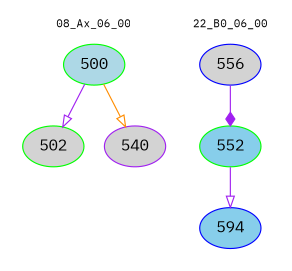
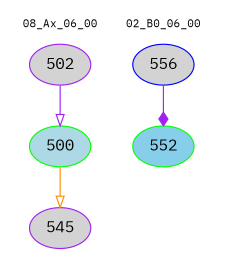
(231, 24) -> (164, 24)
(76, 100) -> (60, 100)
(53, 146) -> (60, 65)
(135, 146) -> (60, 228)
(230, 228) -> none
